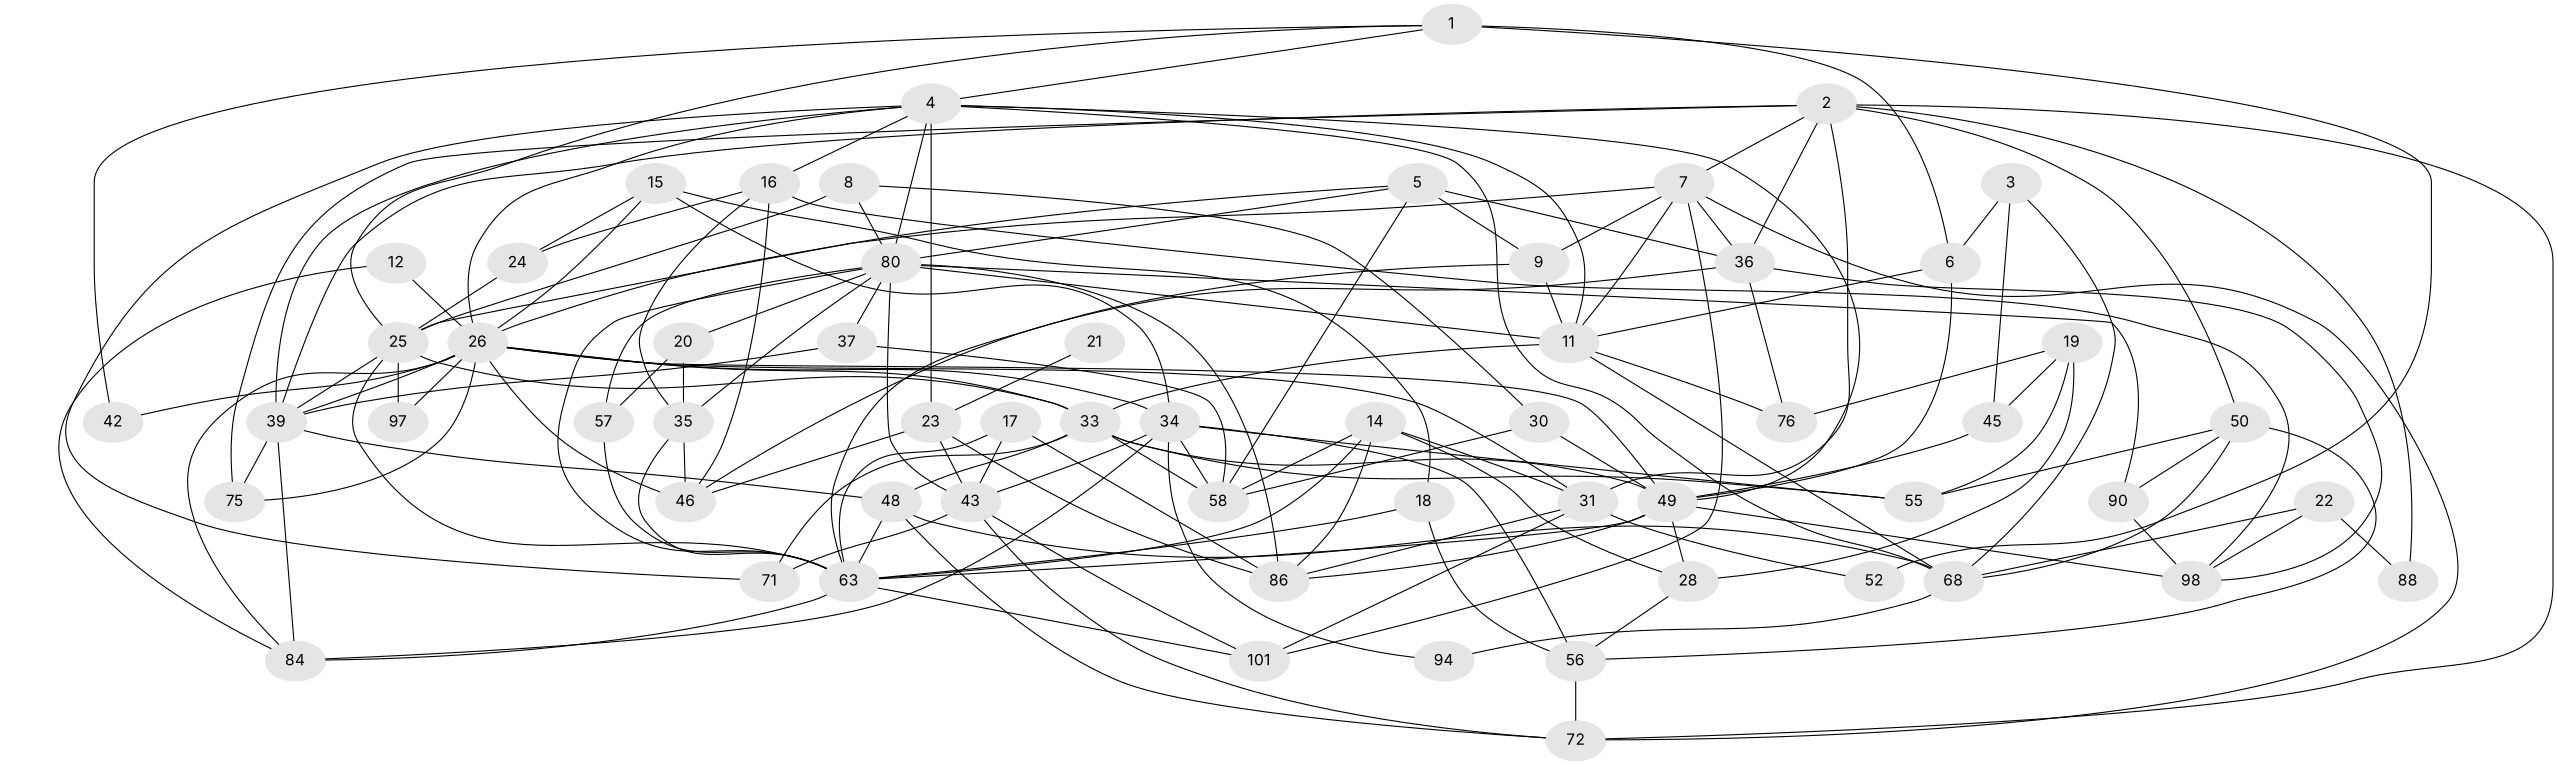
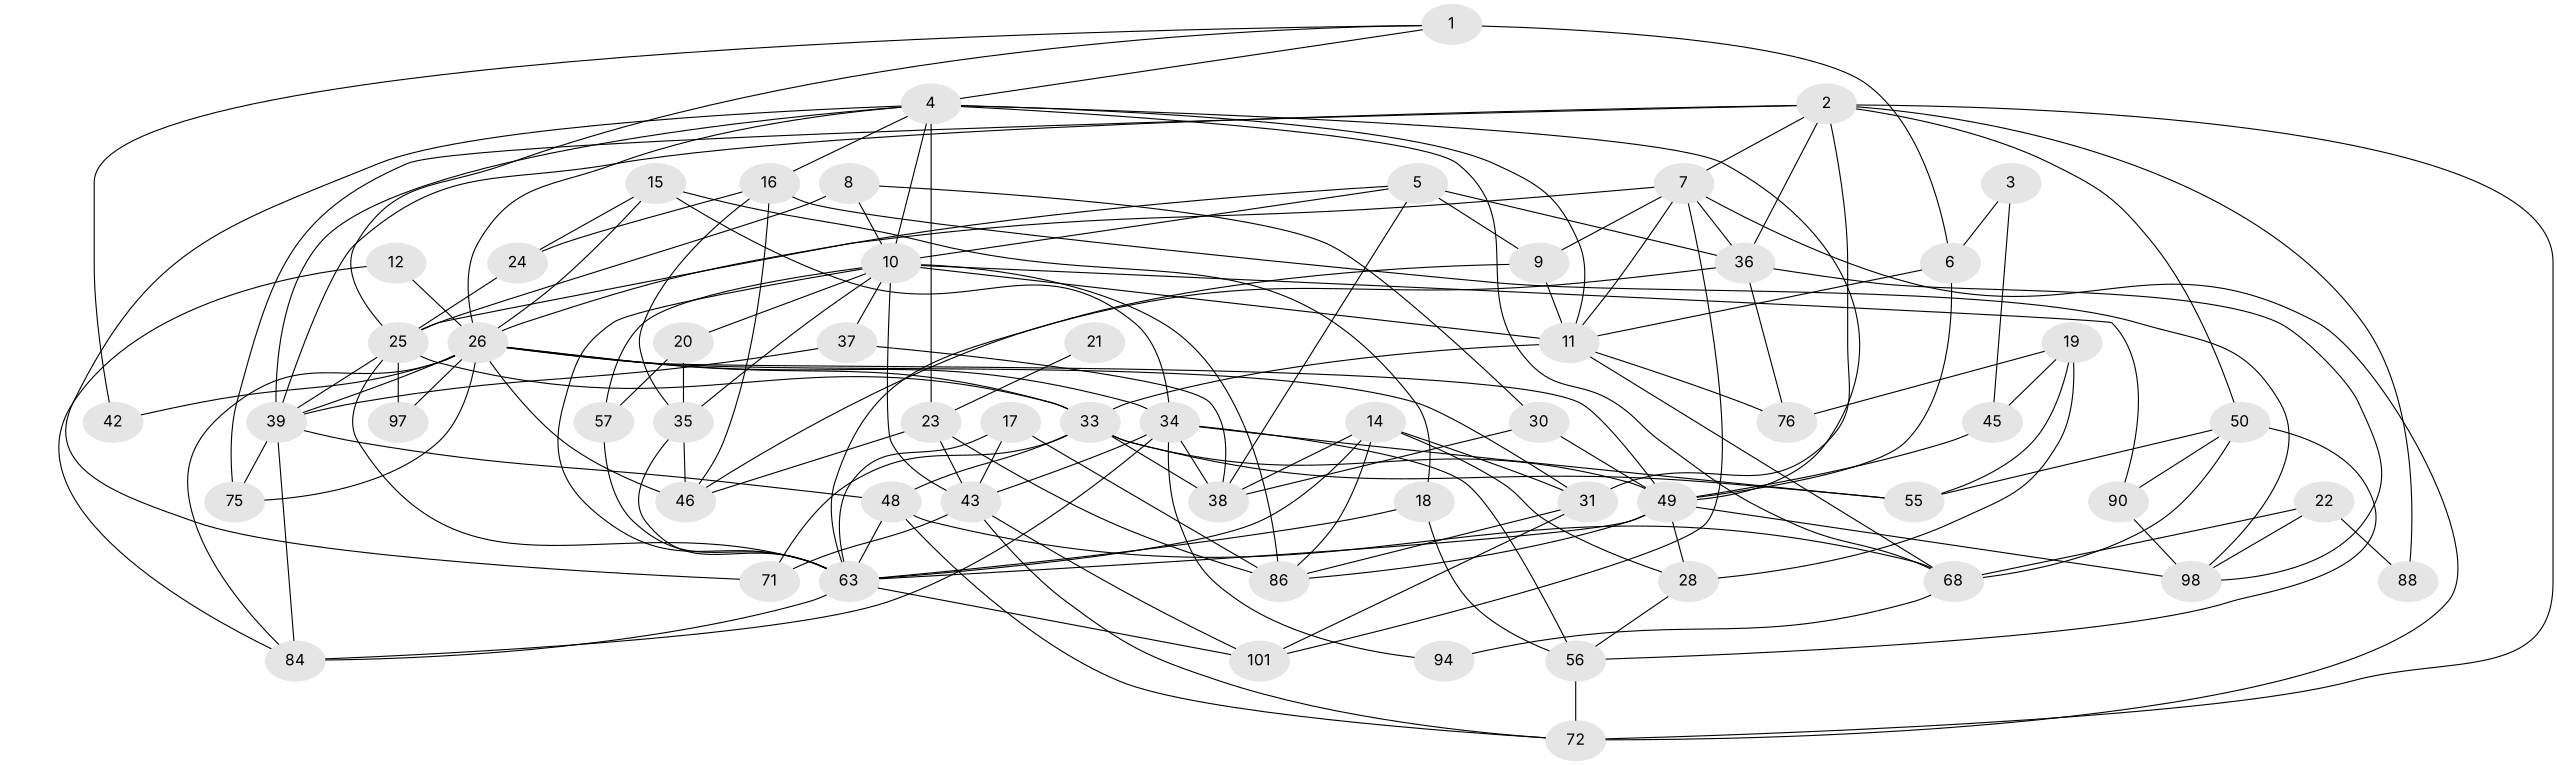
(891, 263) -> (891, 263)
(2104, 392) -> none
(1219, 502) -> (1219, 502)
(1874, 582) -> none
